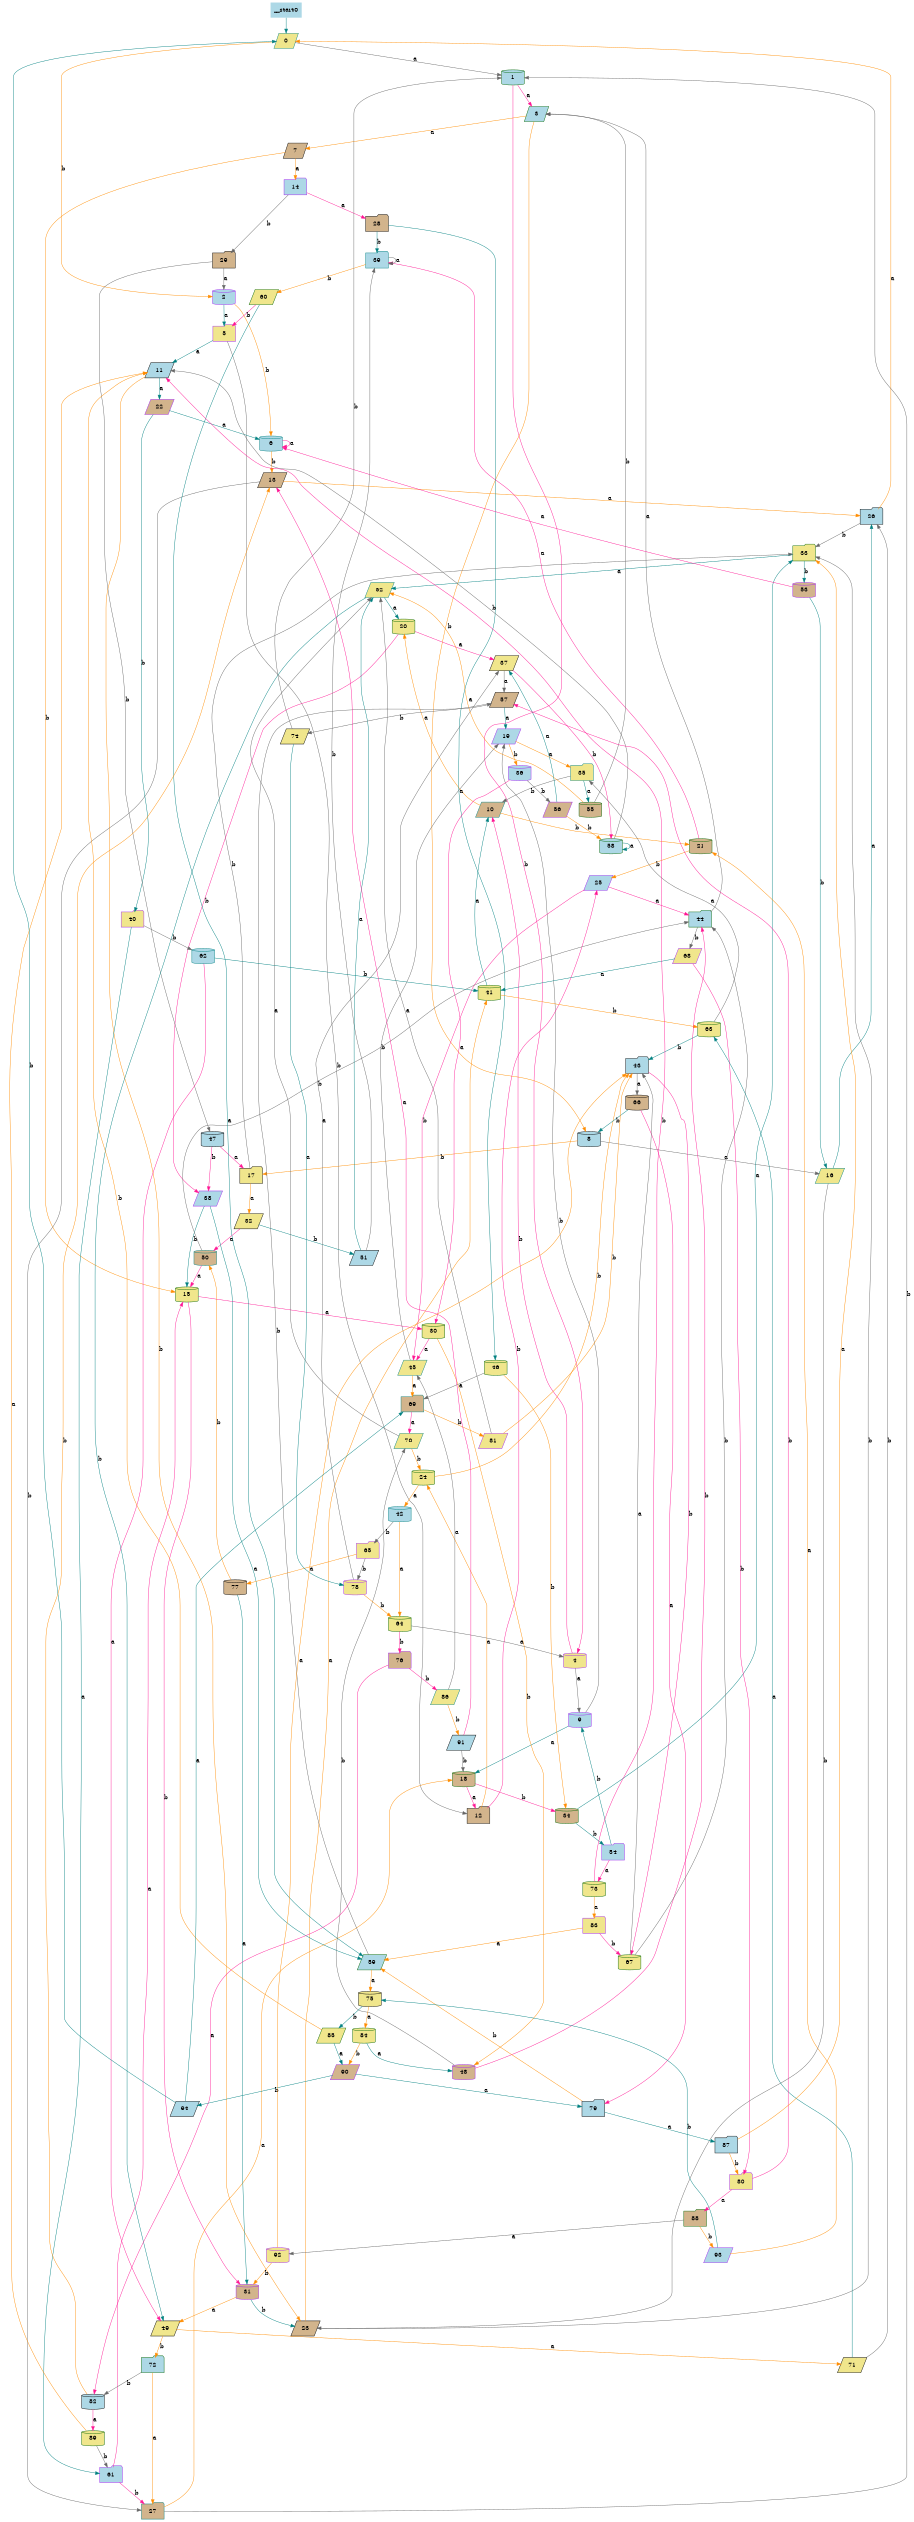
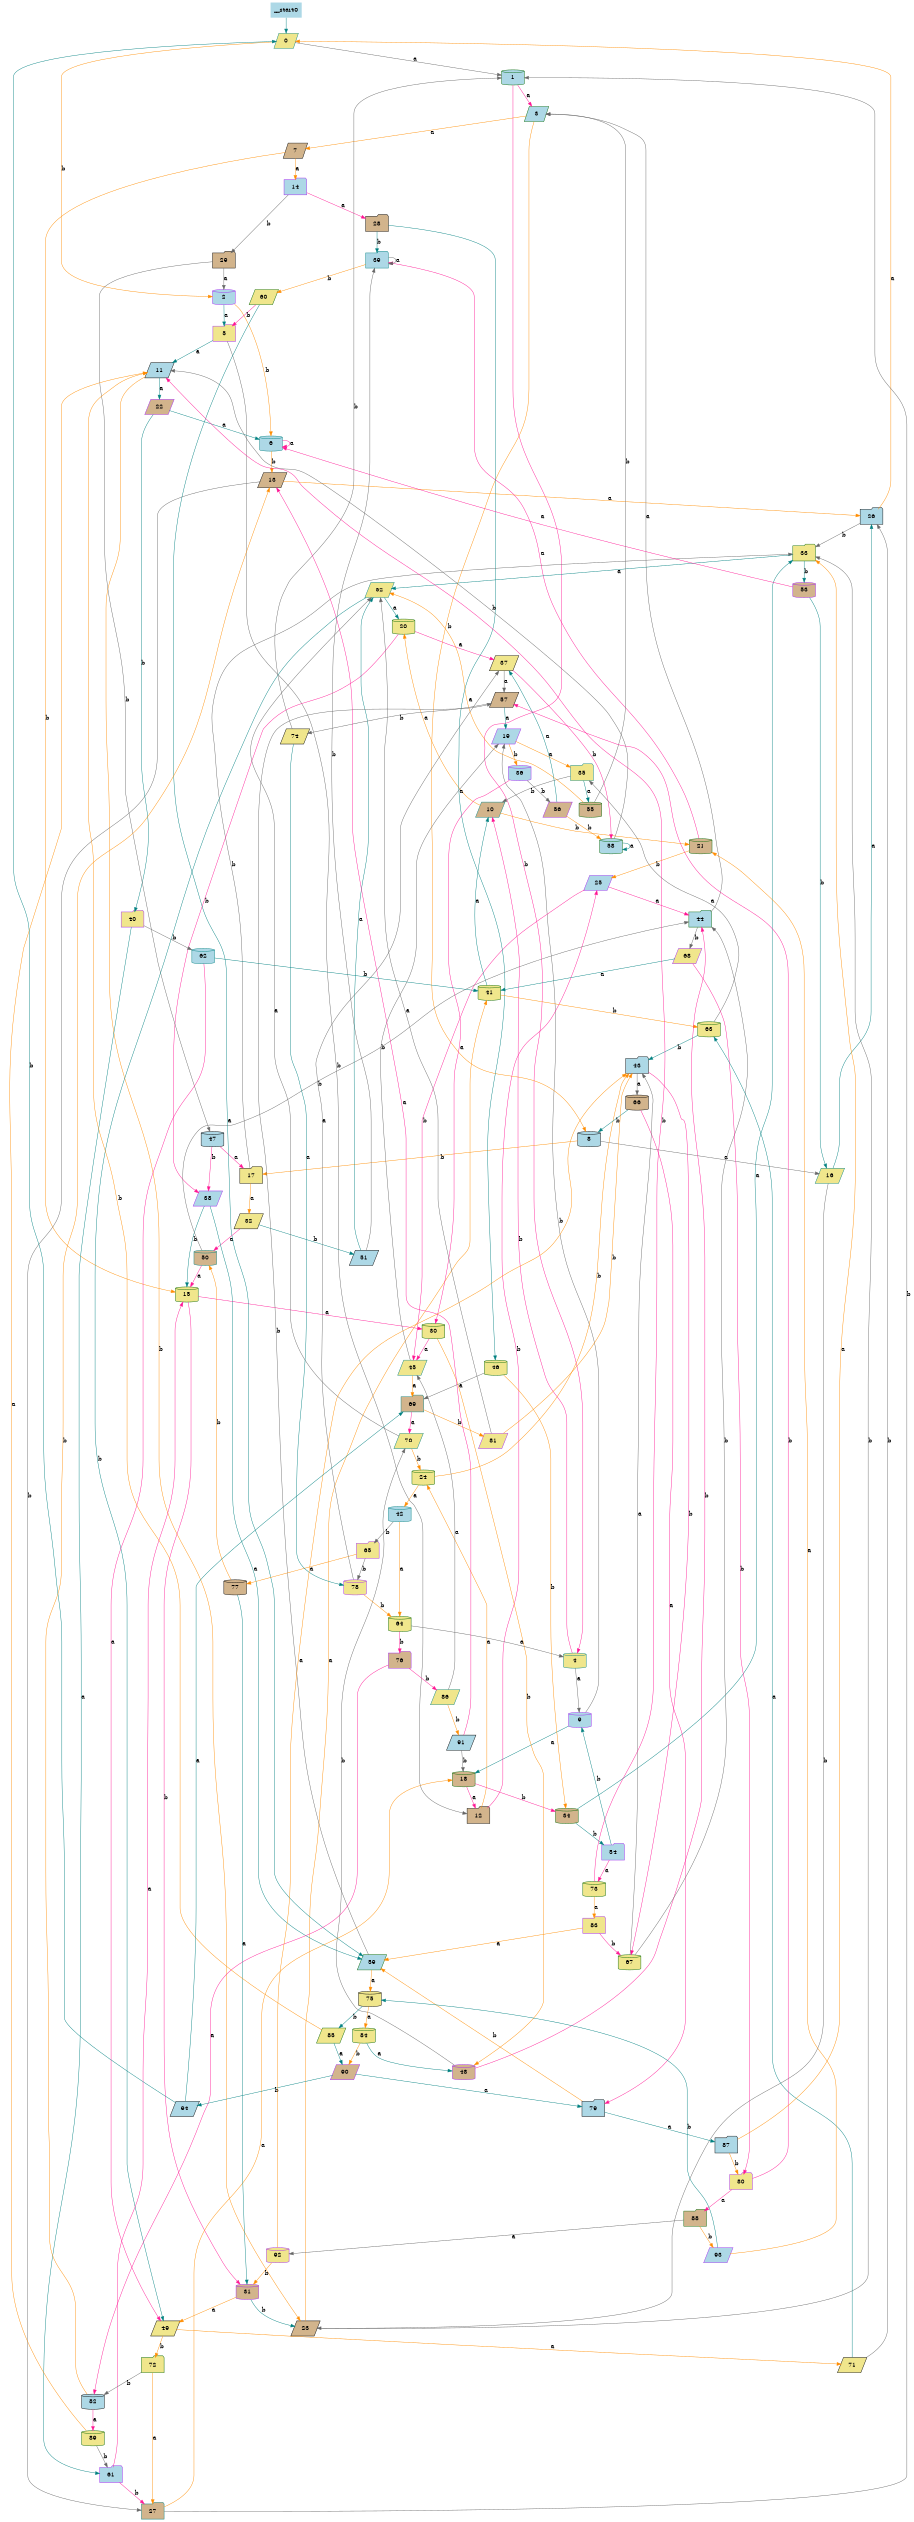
(575, 1661) -> (575, 1661)
(153, 2365) -> (153, 2365)
